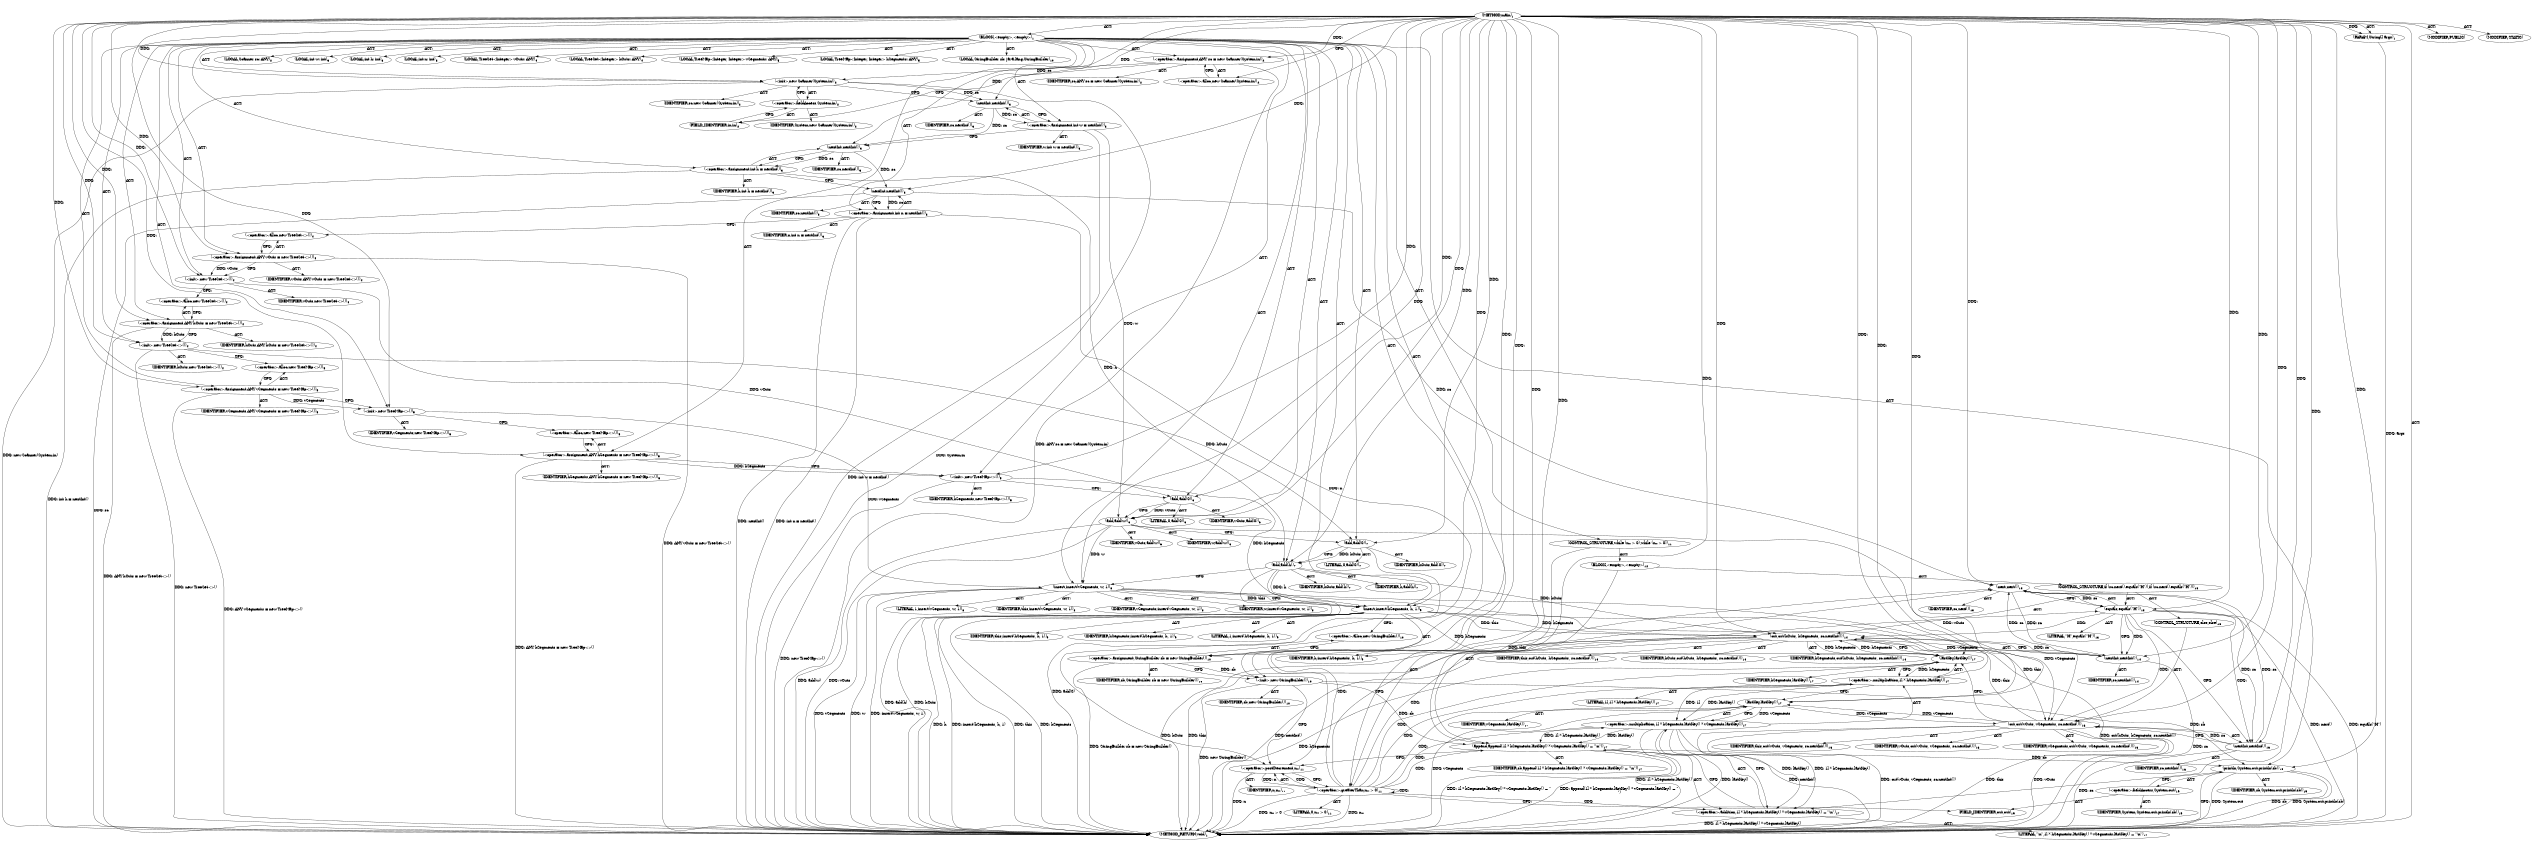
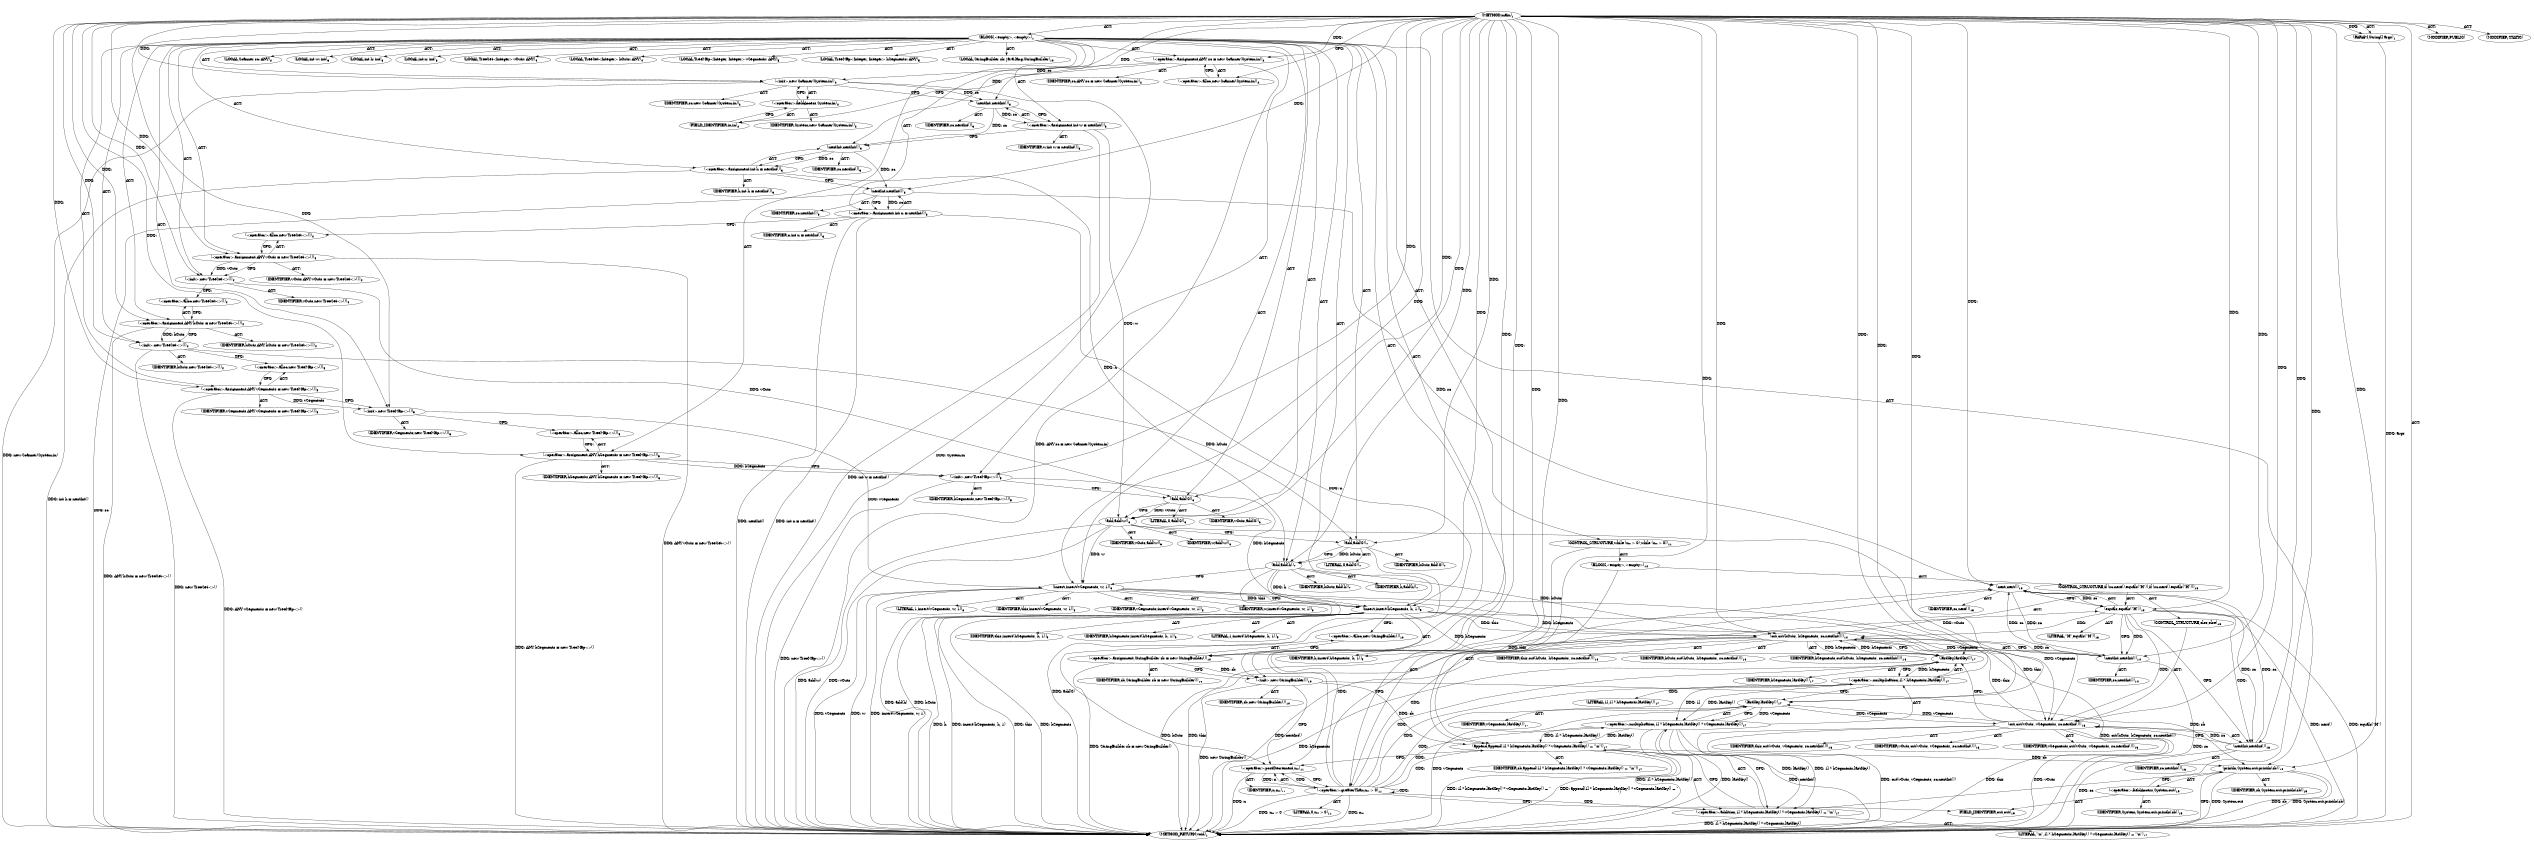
(1674, 692) -> (1674, 692)
